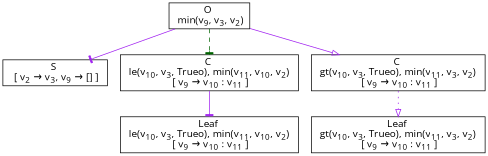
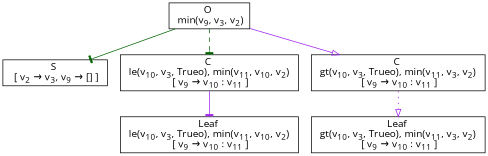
(134, 44) -> (134, 44)
